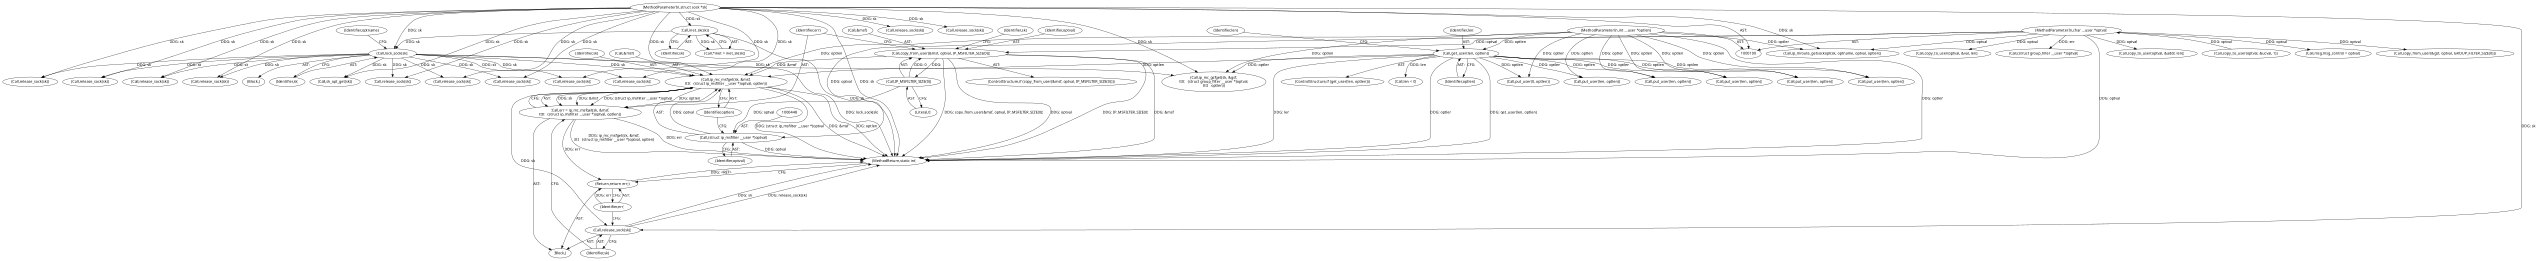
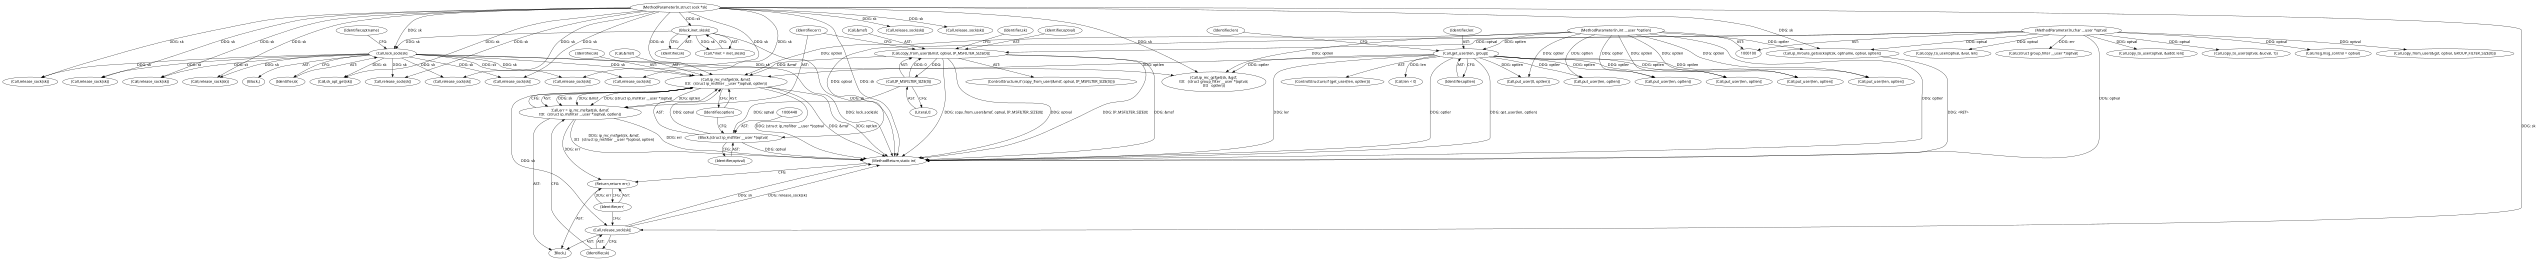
(1239, 10) -> none
(695, 31) -> (695, 31)
(2176, 38) -> (2158, 42)
(1466, 54) -> (1466, 54)
(733, 138) -> (733, 138)
(746, 168) -> (1507, 158)
